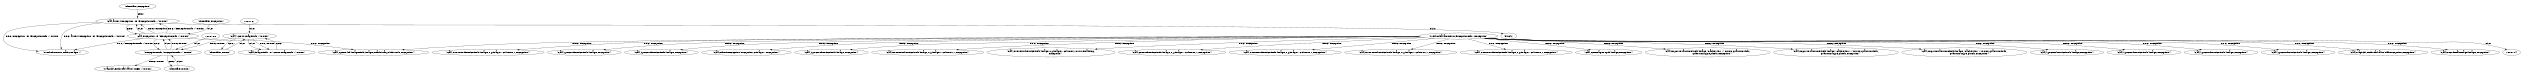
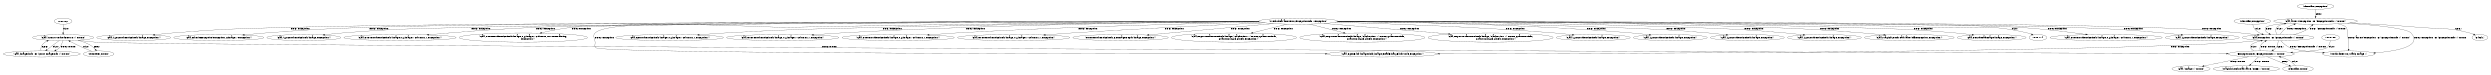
none -> (1982, 24)
(1433, 29) -> (2459, 29)
(249, 36) -> (63, 38)
(1609, 52) -> (1121, 38)
none -> (2191, 69)
